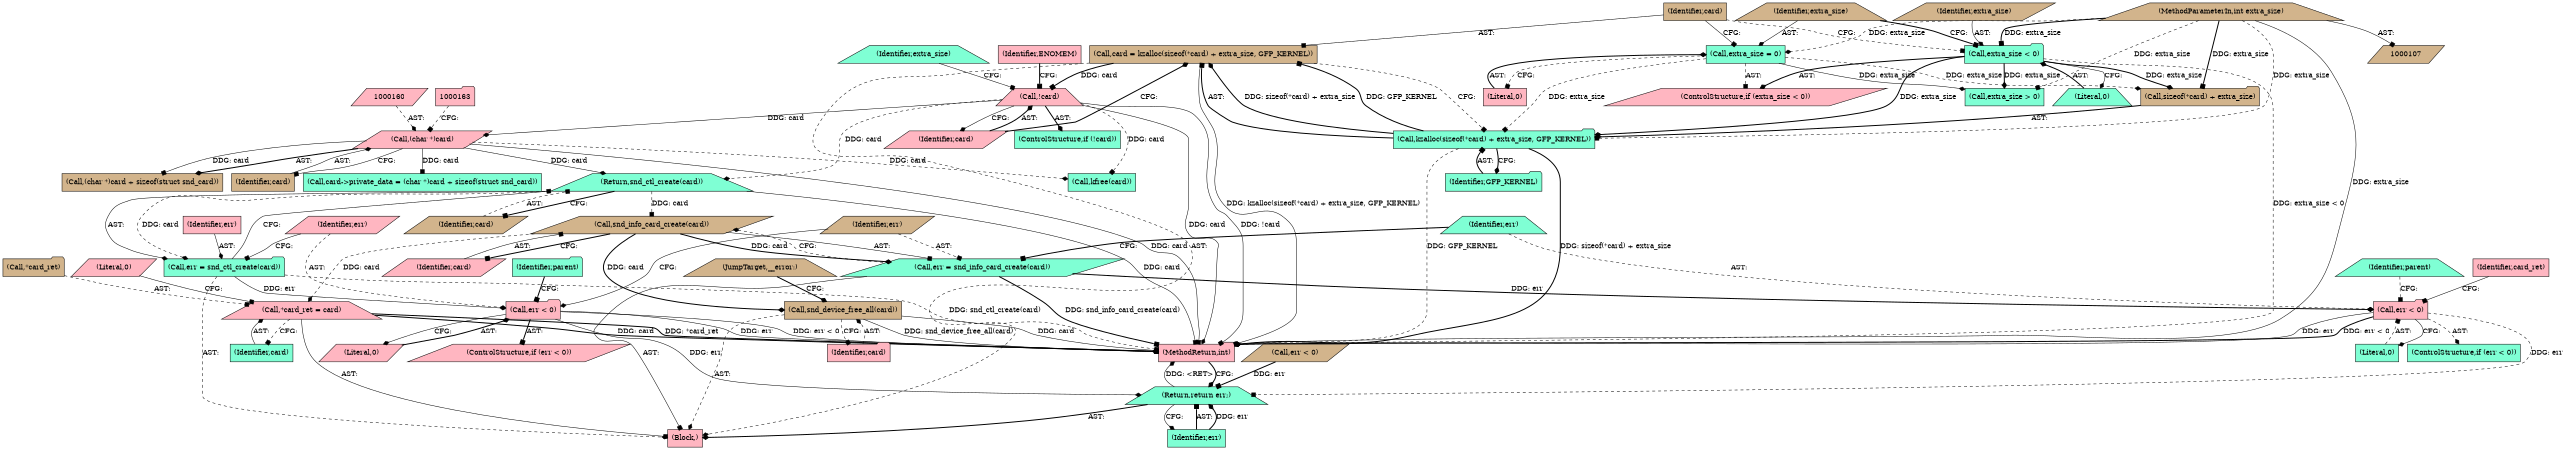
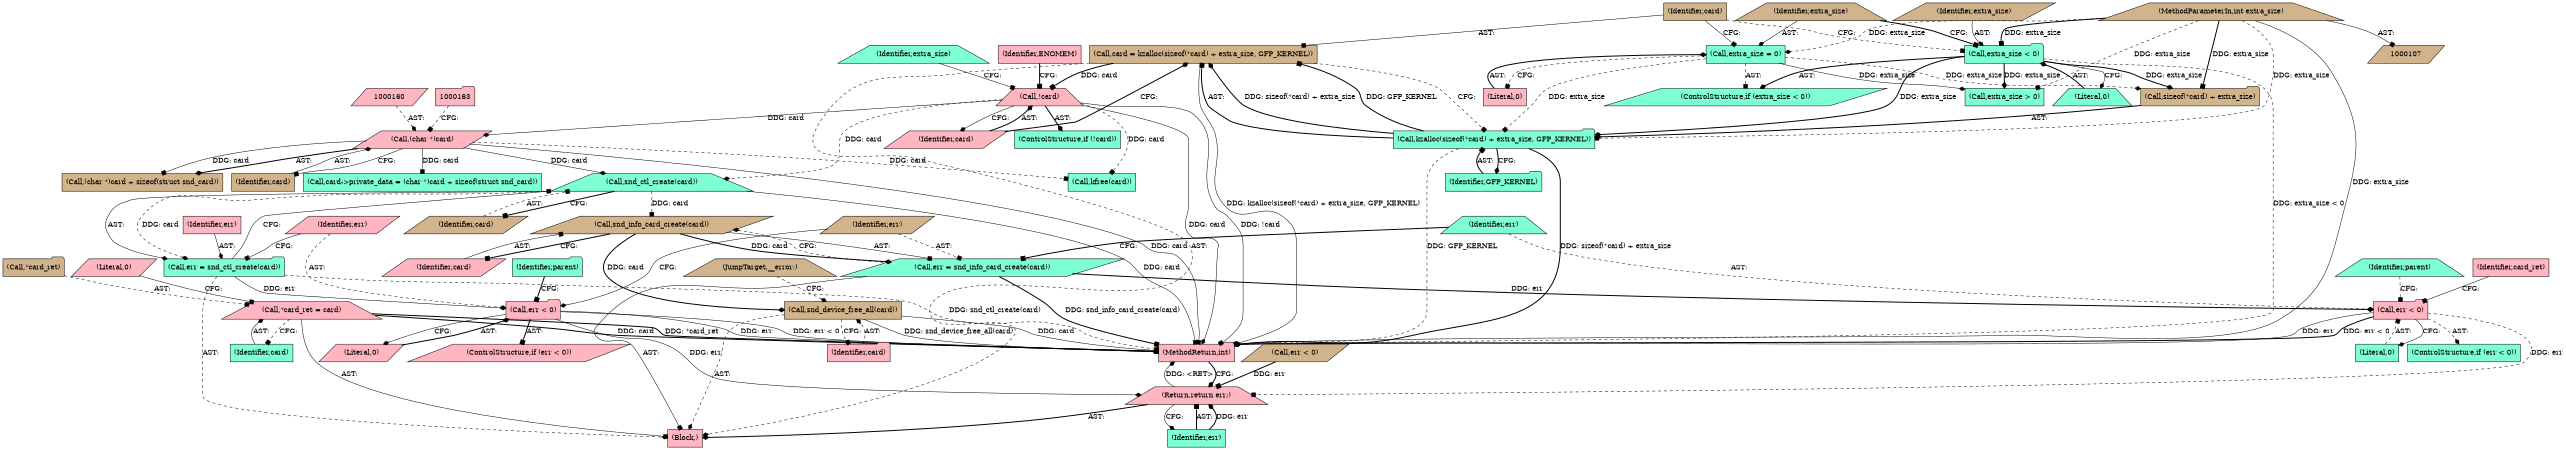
(1746, 97) -> (1746, 97)
(767, 156) -> (767, 156)
(652, 182) -> (652, 182)
(414, 245) -> none
(799, 288) -> (799, 288)
(1197, 396) -> (1197, 396)
